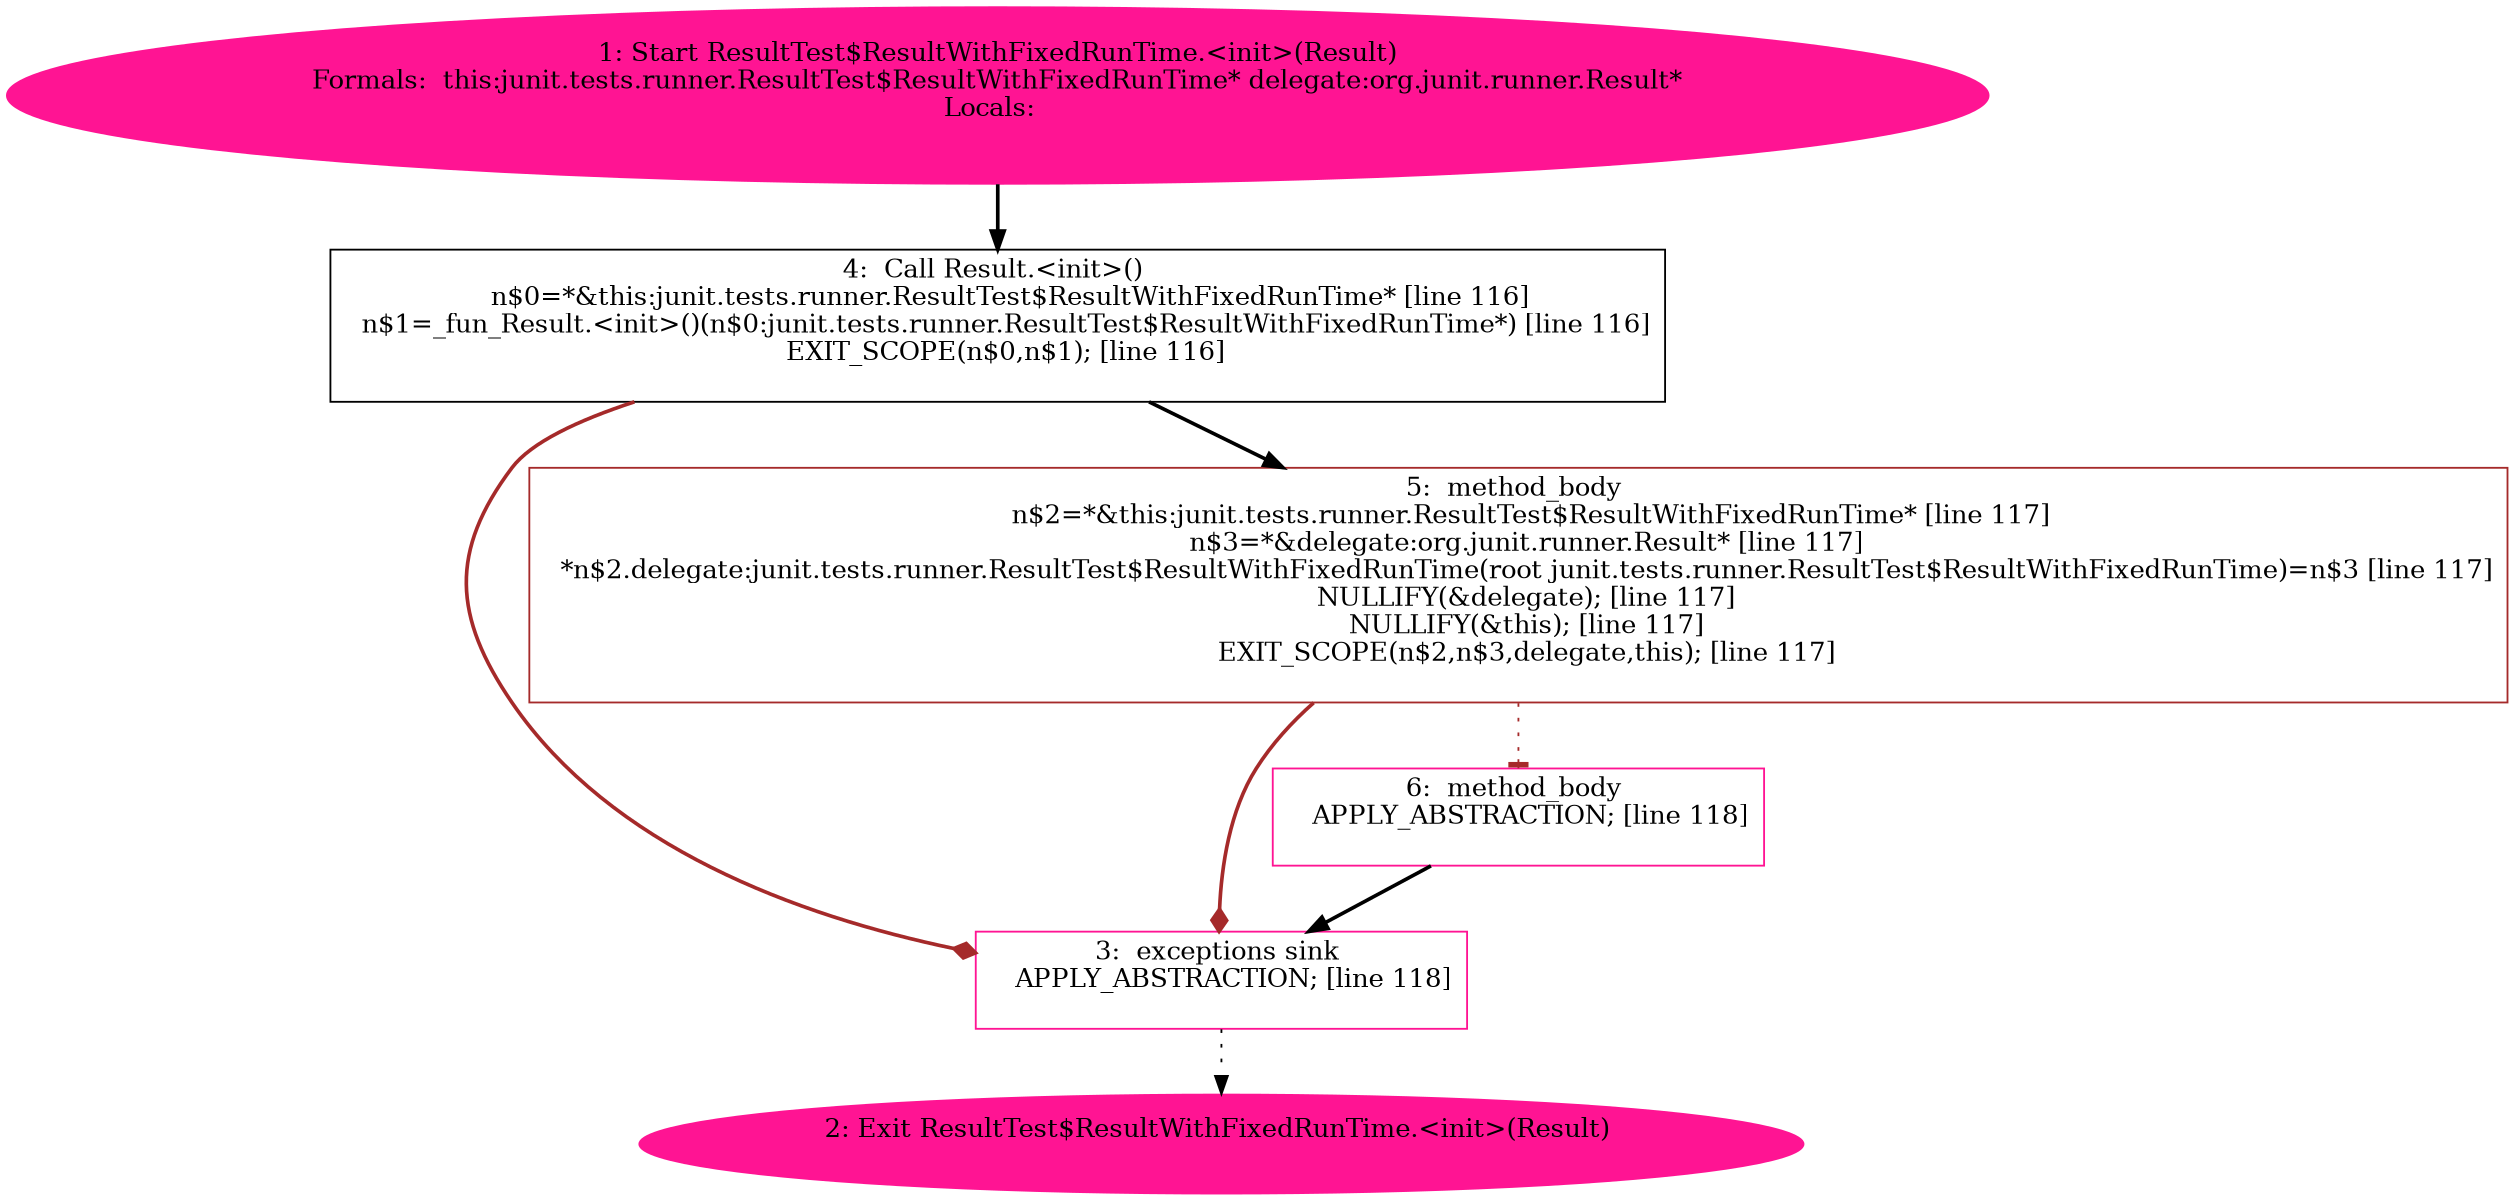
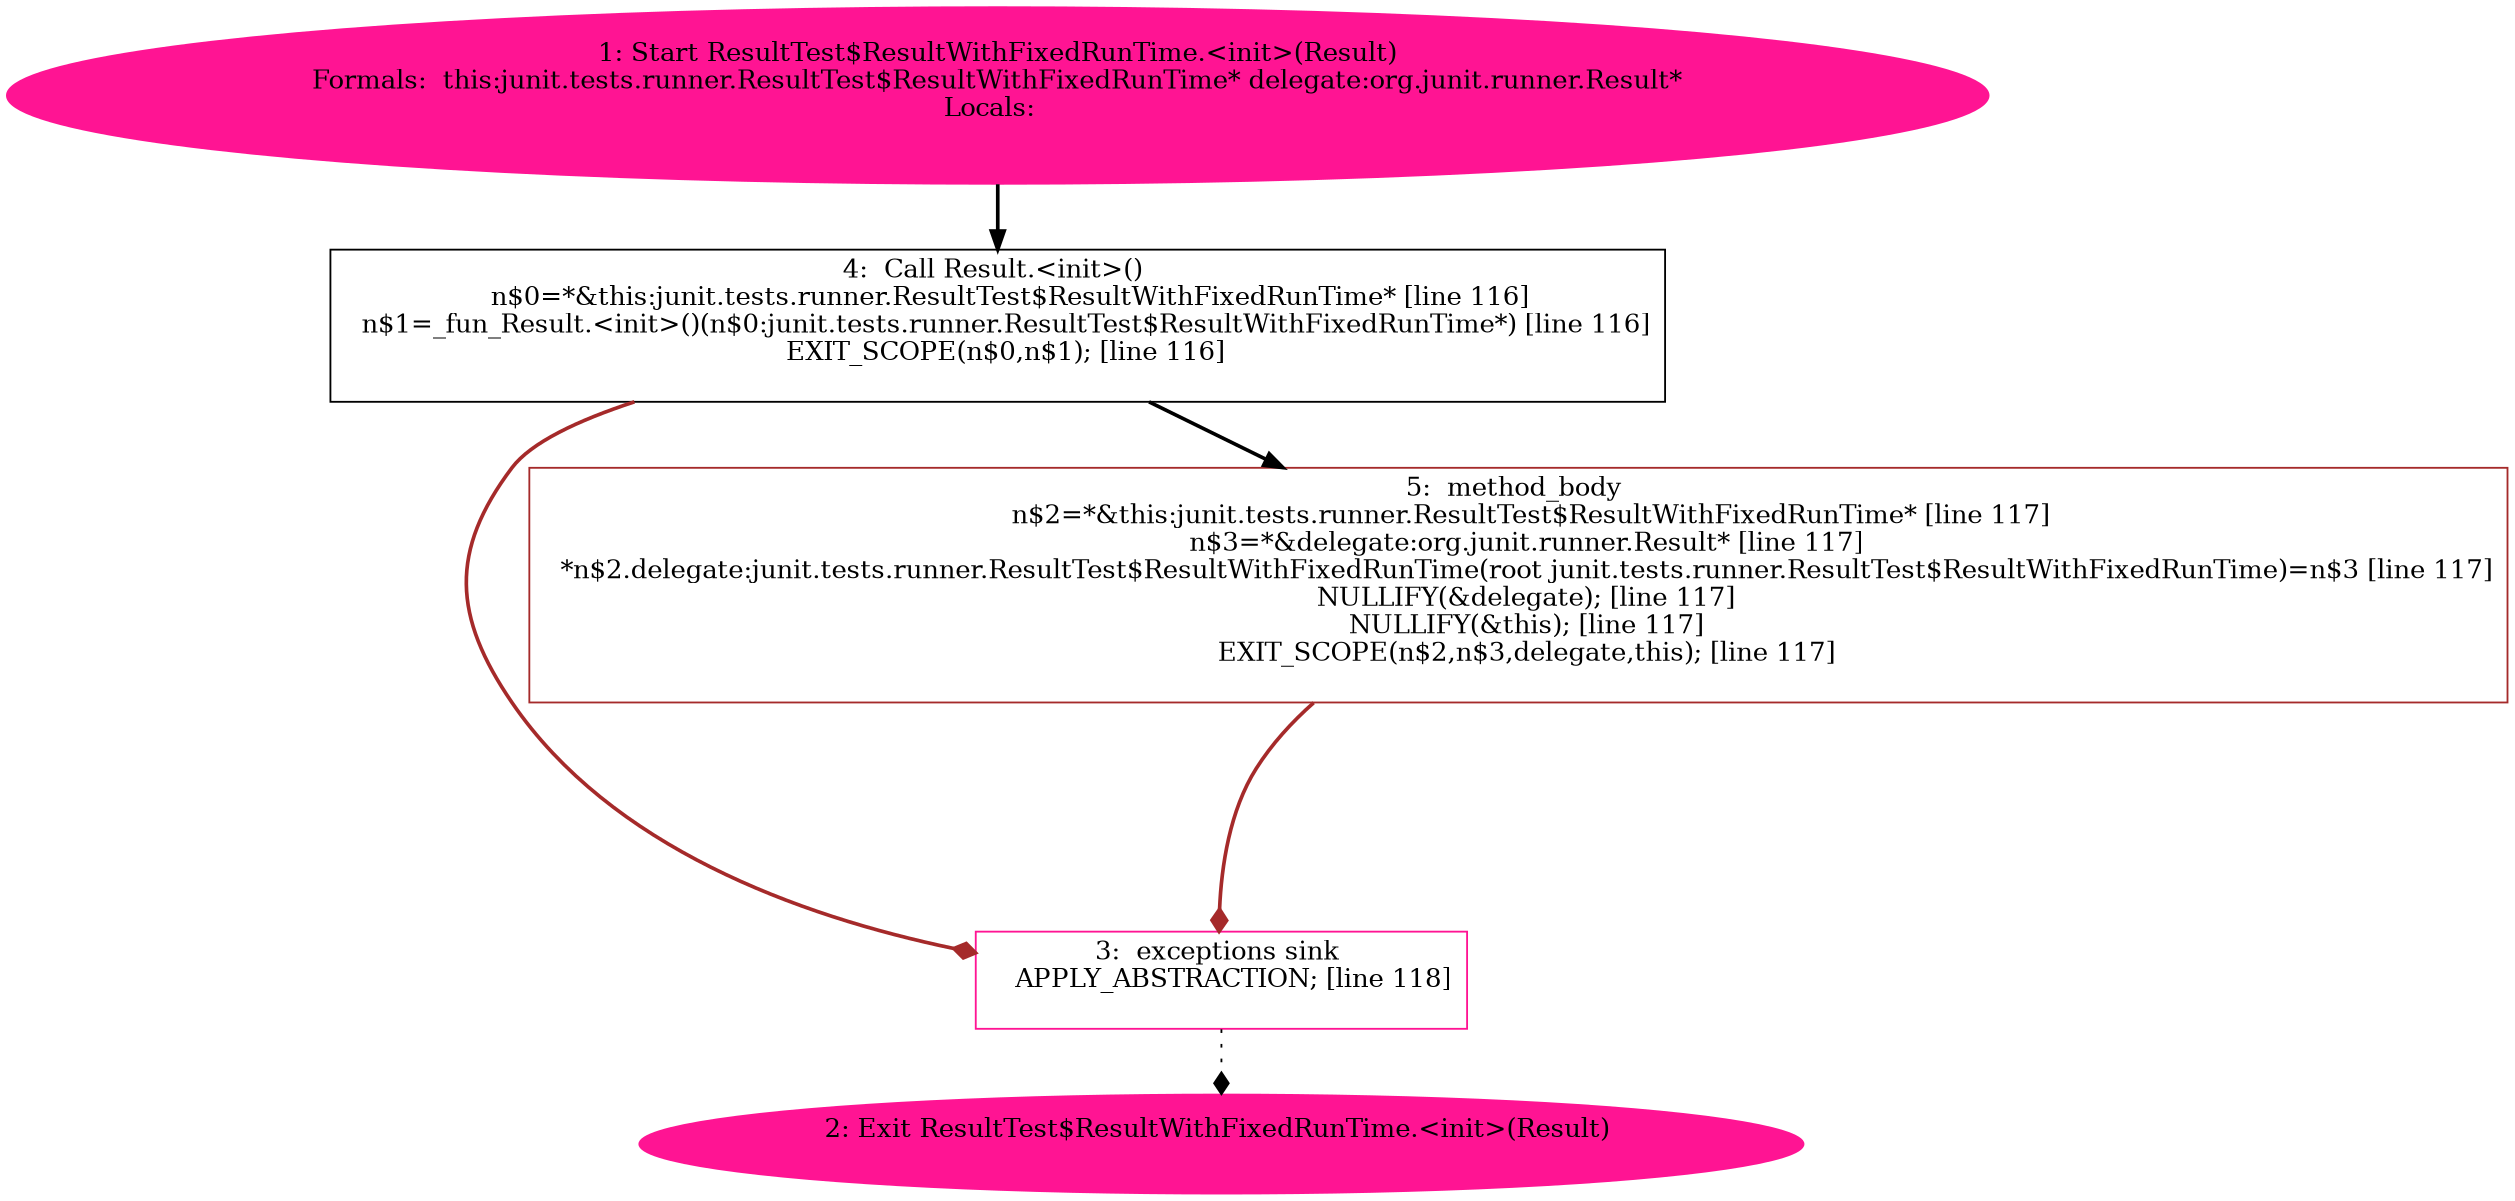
(1518, 817) -> none
(1221, 1051) -> (1221, 1051)
